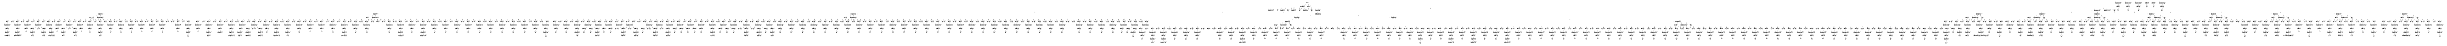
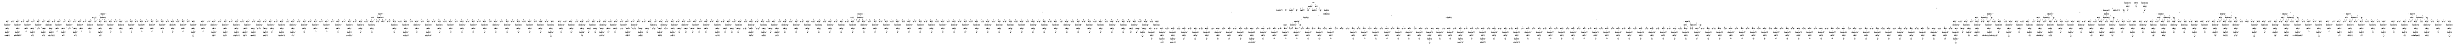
none -> (173, 21)
none -> (1078, 21)
none -> (1218, 32)
none -> (225, 36)
